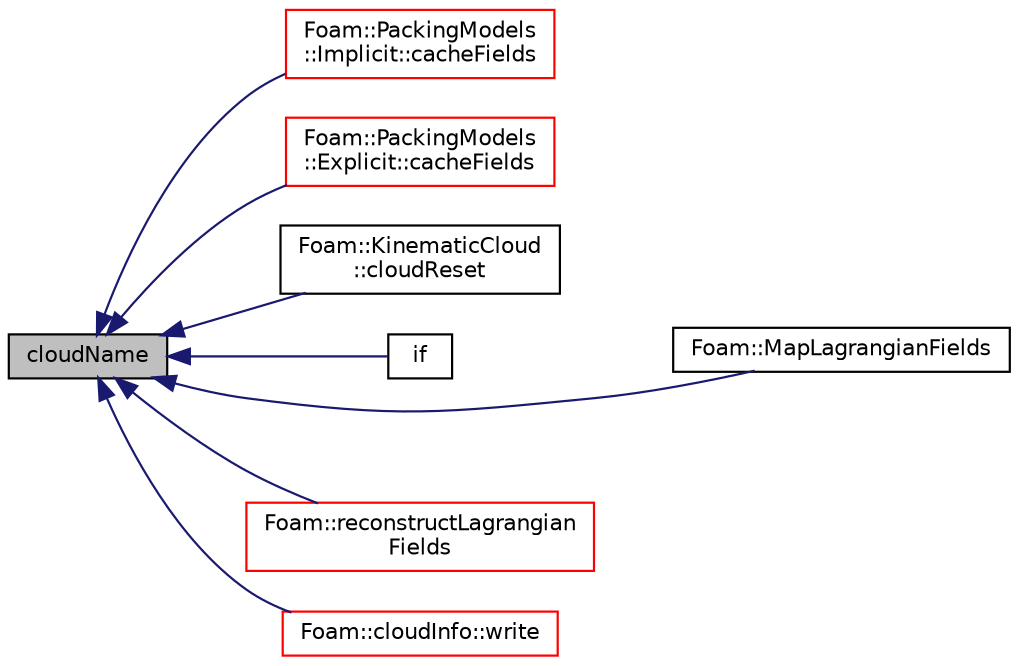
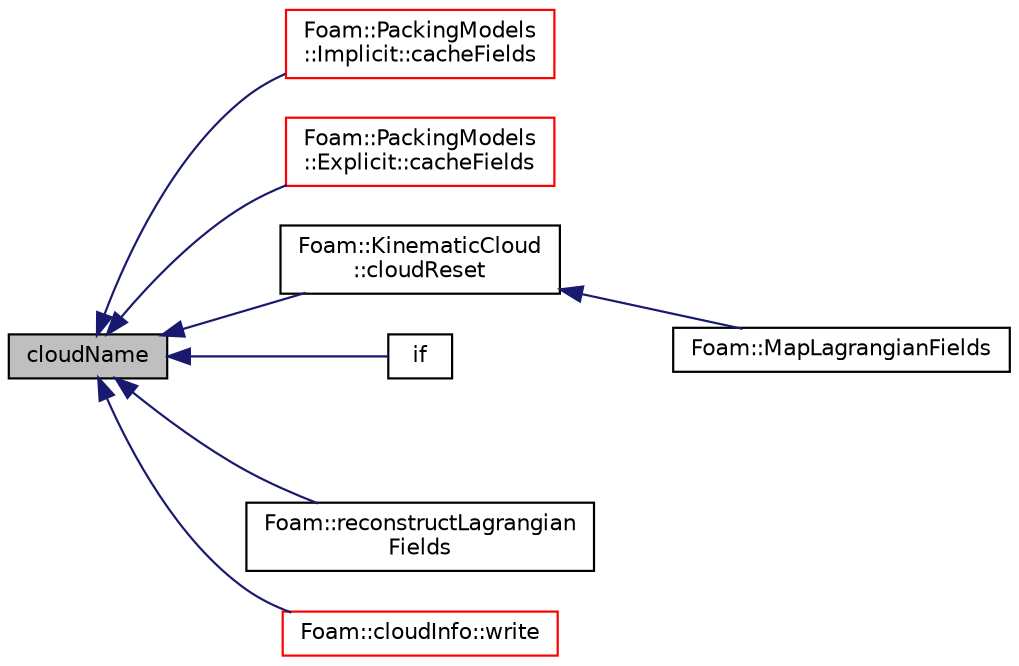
(465, 410) -> (662, 312)
(420, 537) -> (420, 537)
